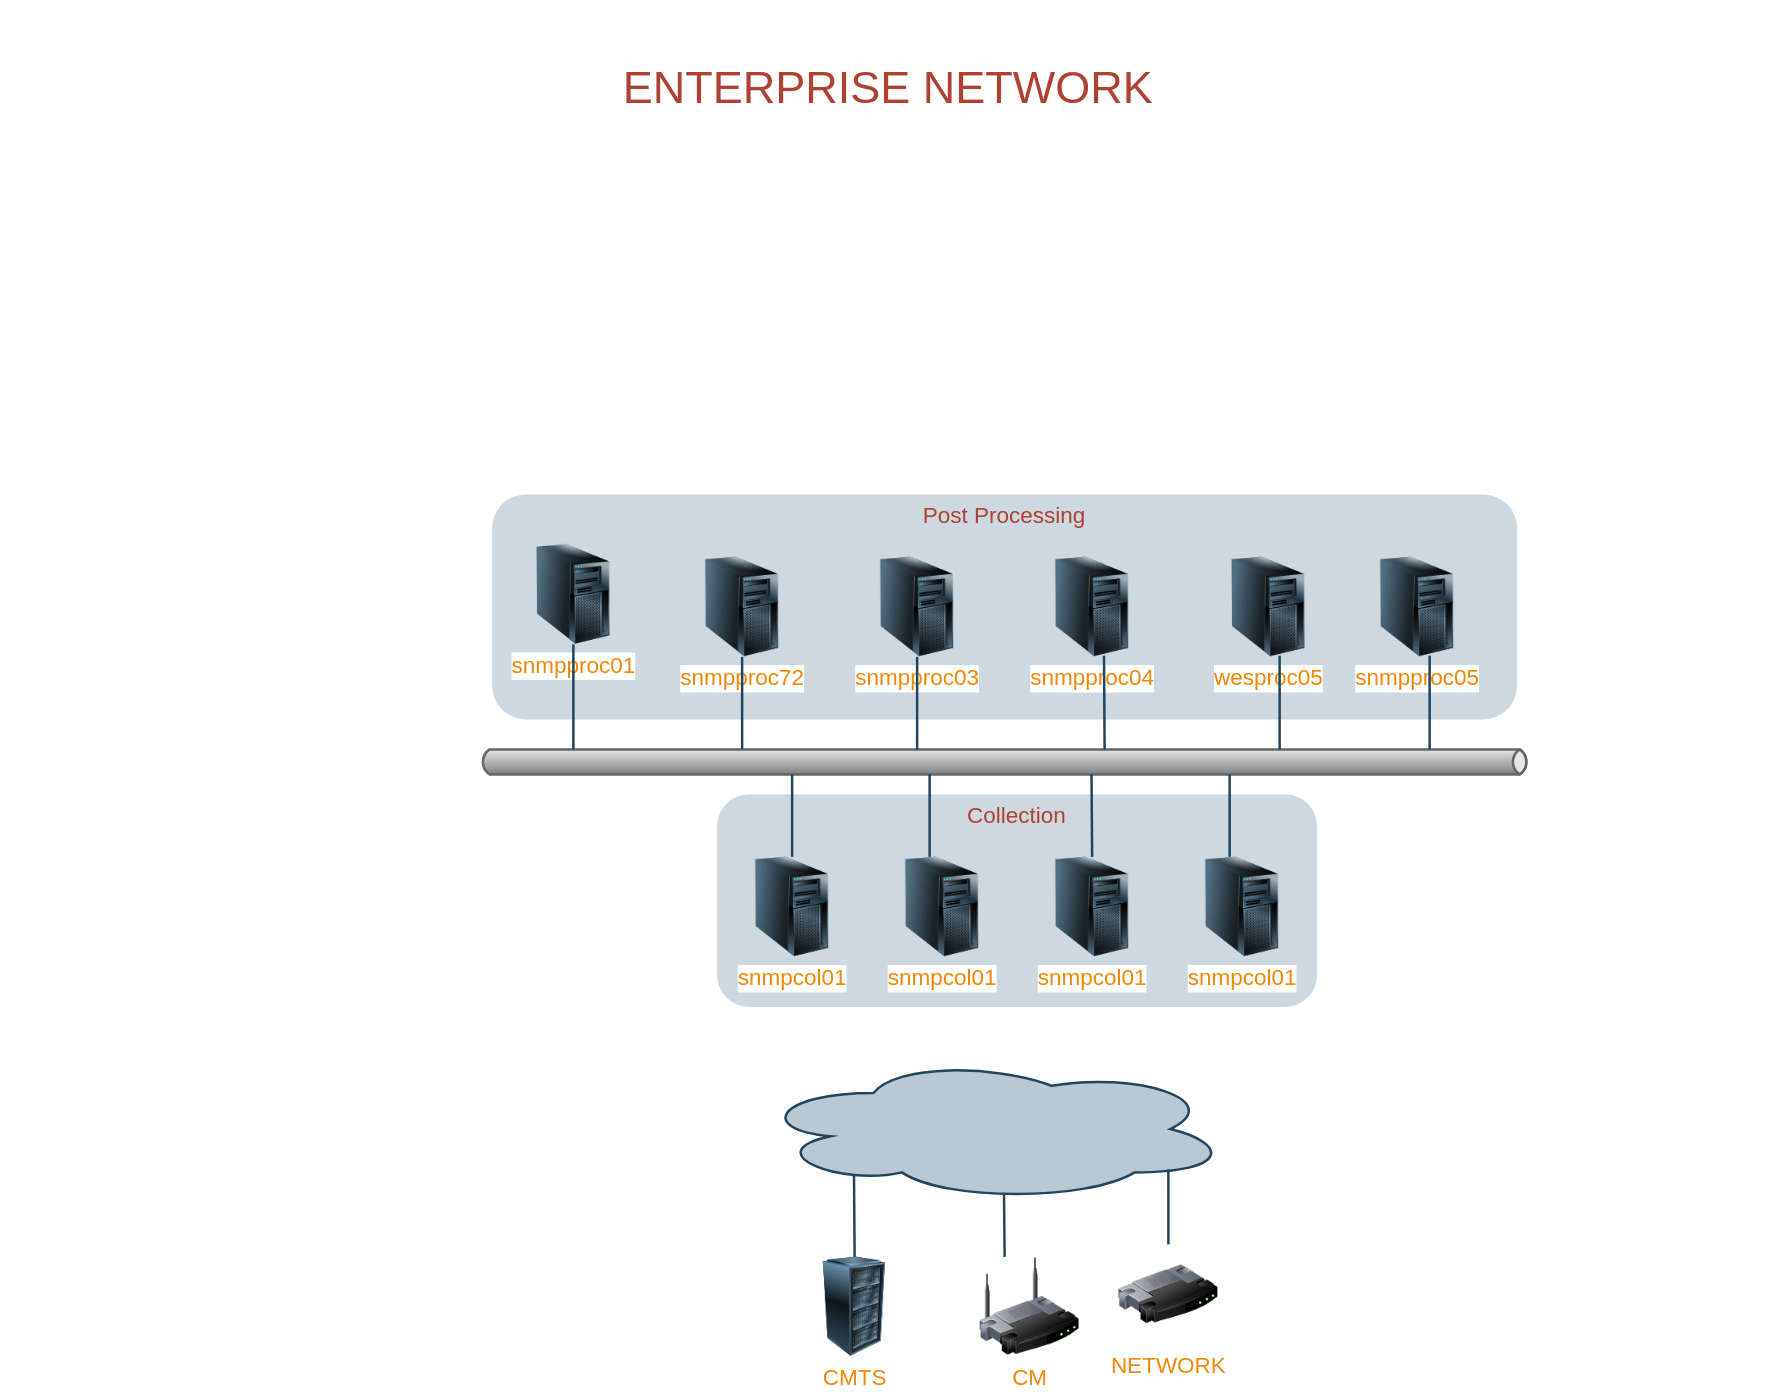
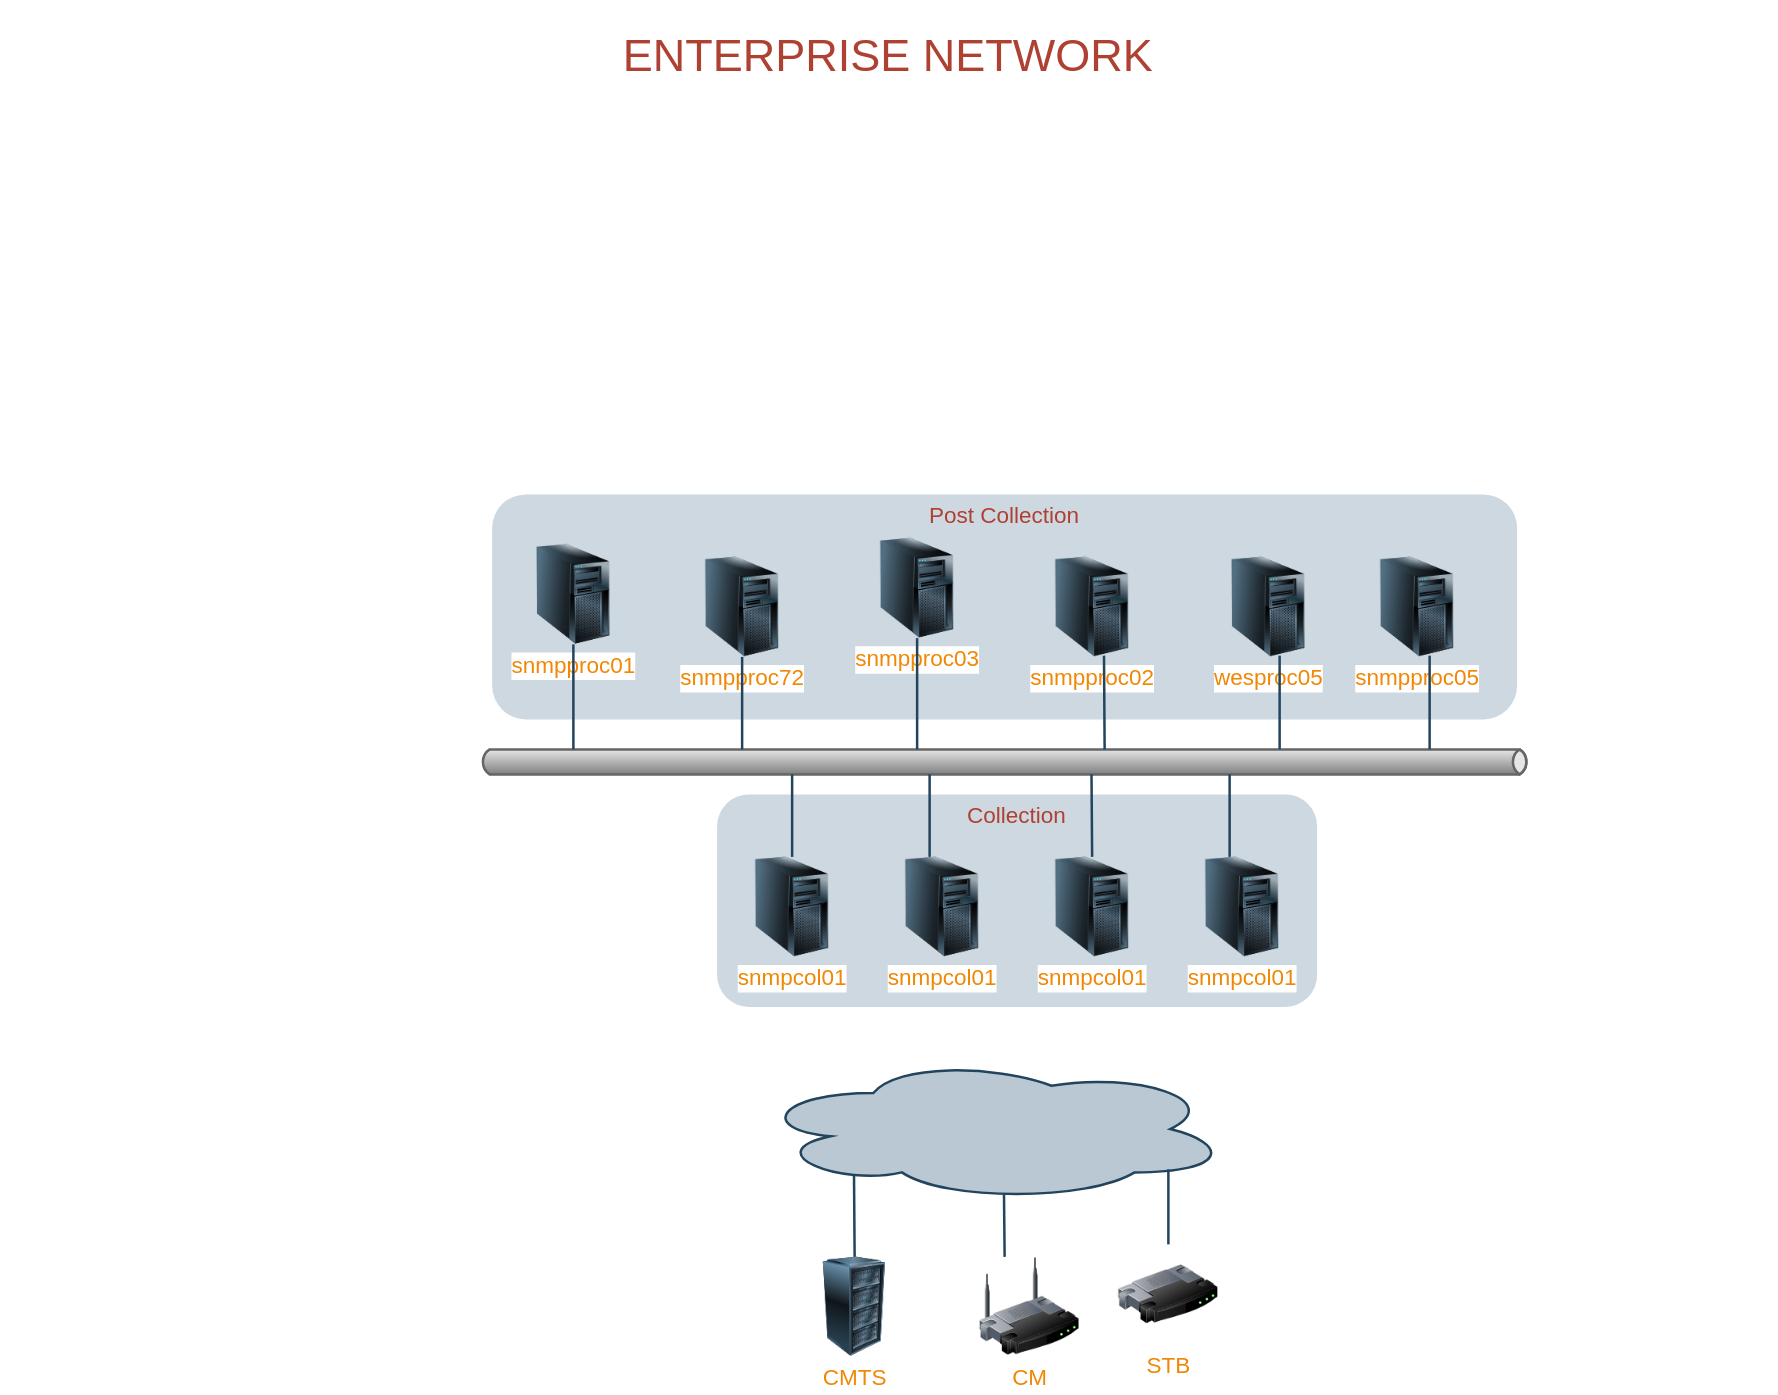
(888, 85) -> (888, 54)
(1004, 517) -> (1004, 517)
(917, 607) -> (917, 588)
(1093, 679) -> (1093, 679)
(1169, 1367) -> (1169, 1367)
